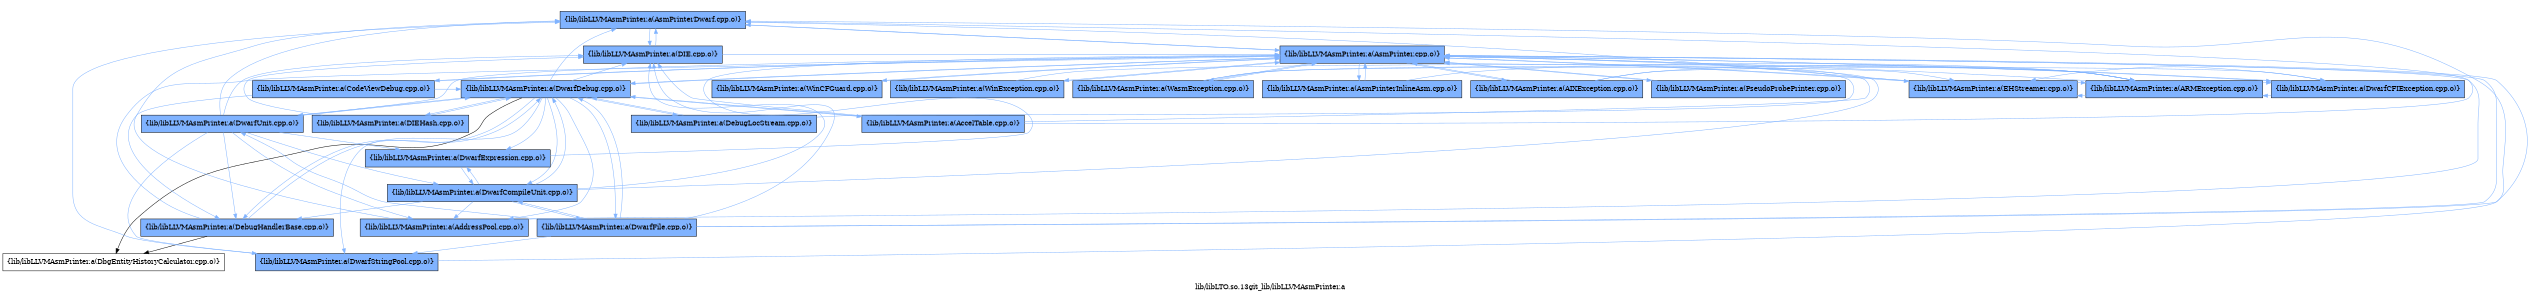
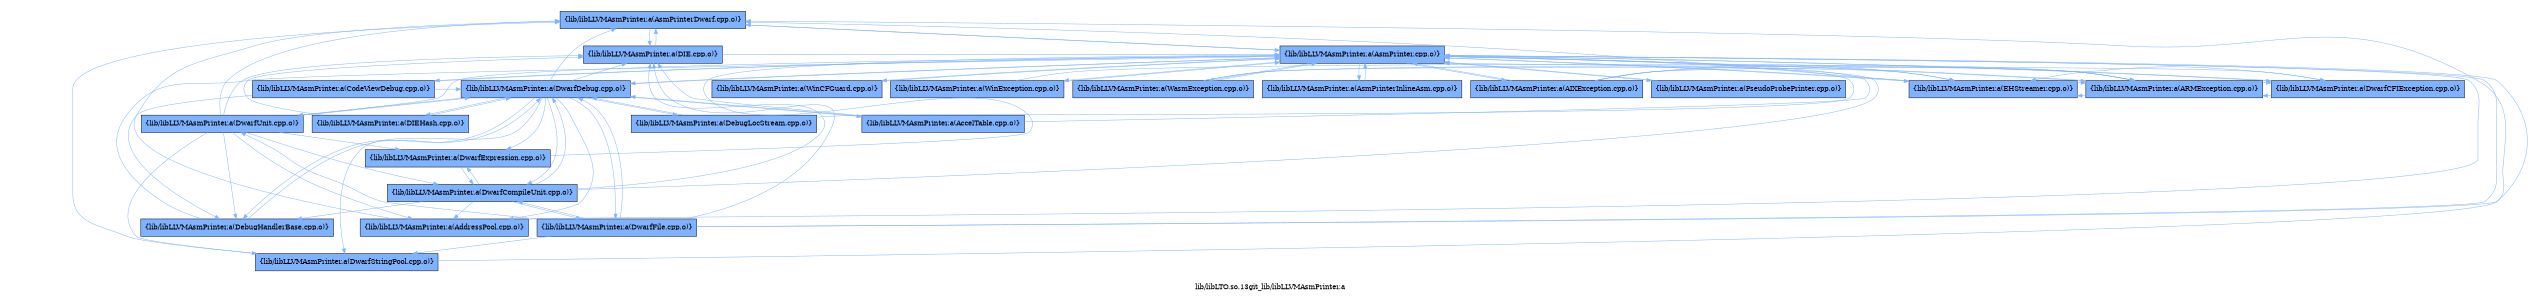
(1768, 64) -> (1763, 66)
none -> (1772, 65)
(2342, 66) -> none
(114, 262) -> none
